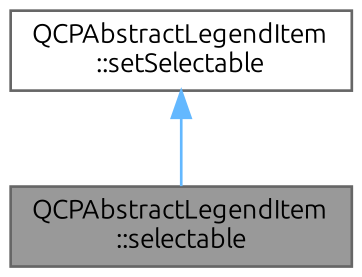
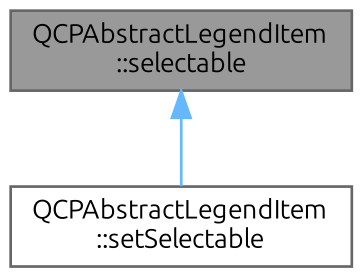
(181, 152) -> (181, 152)
